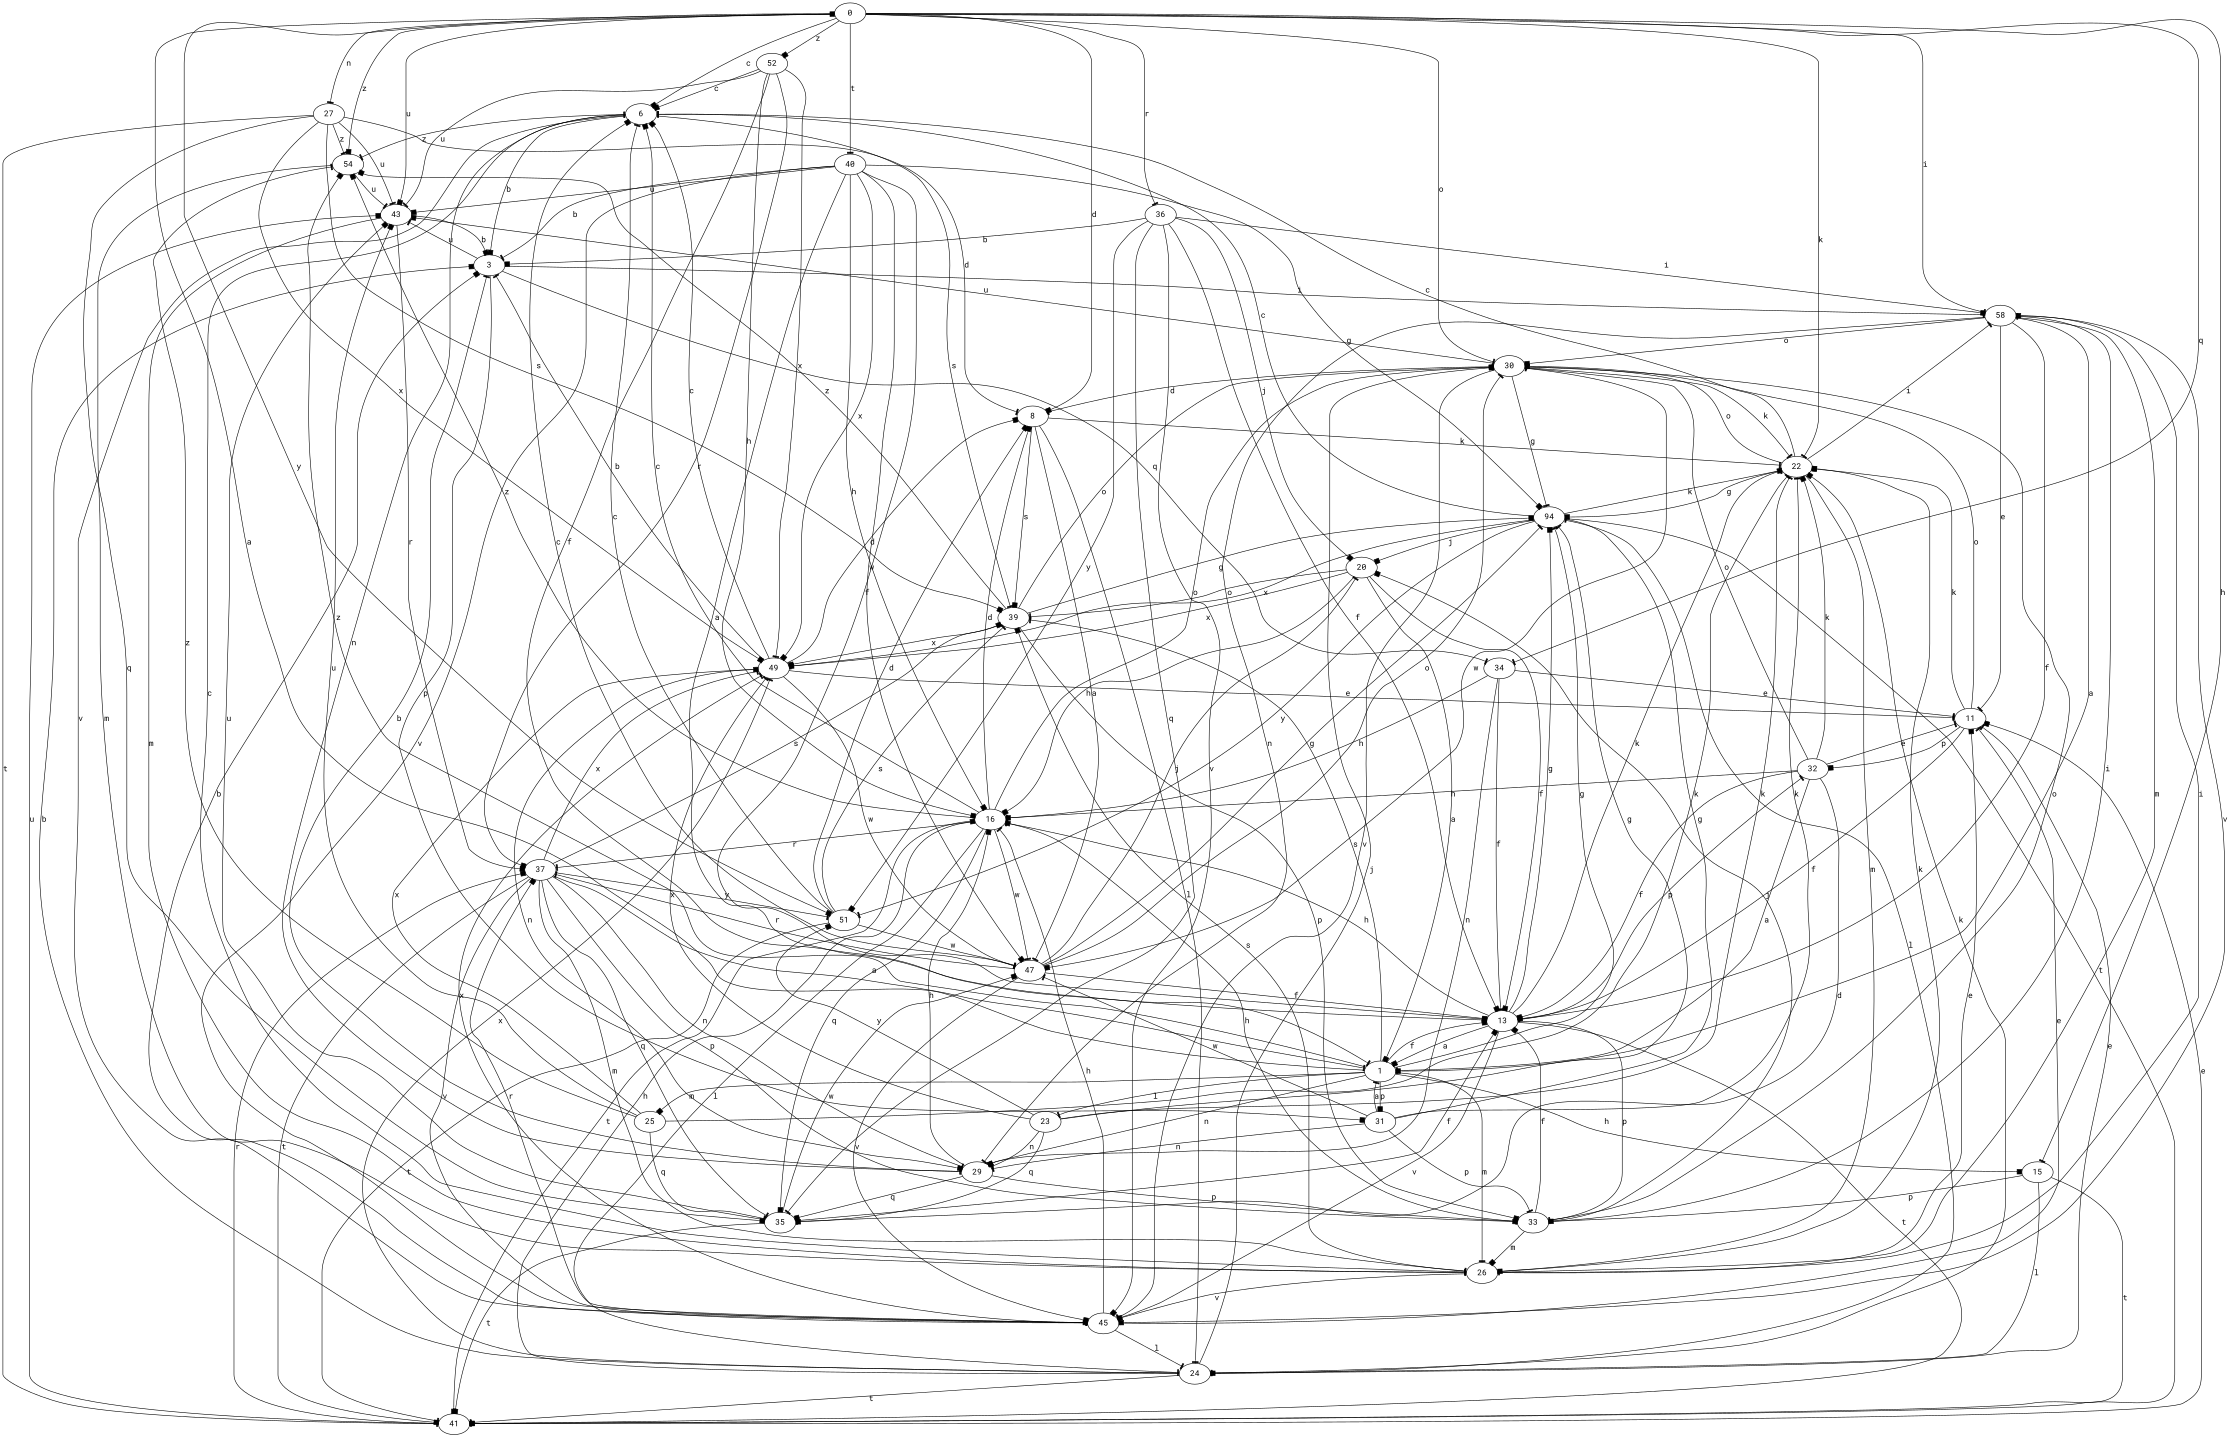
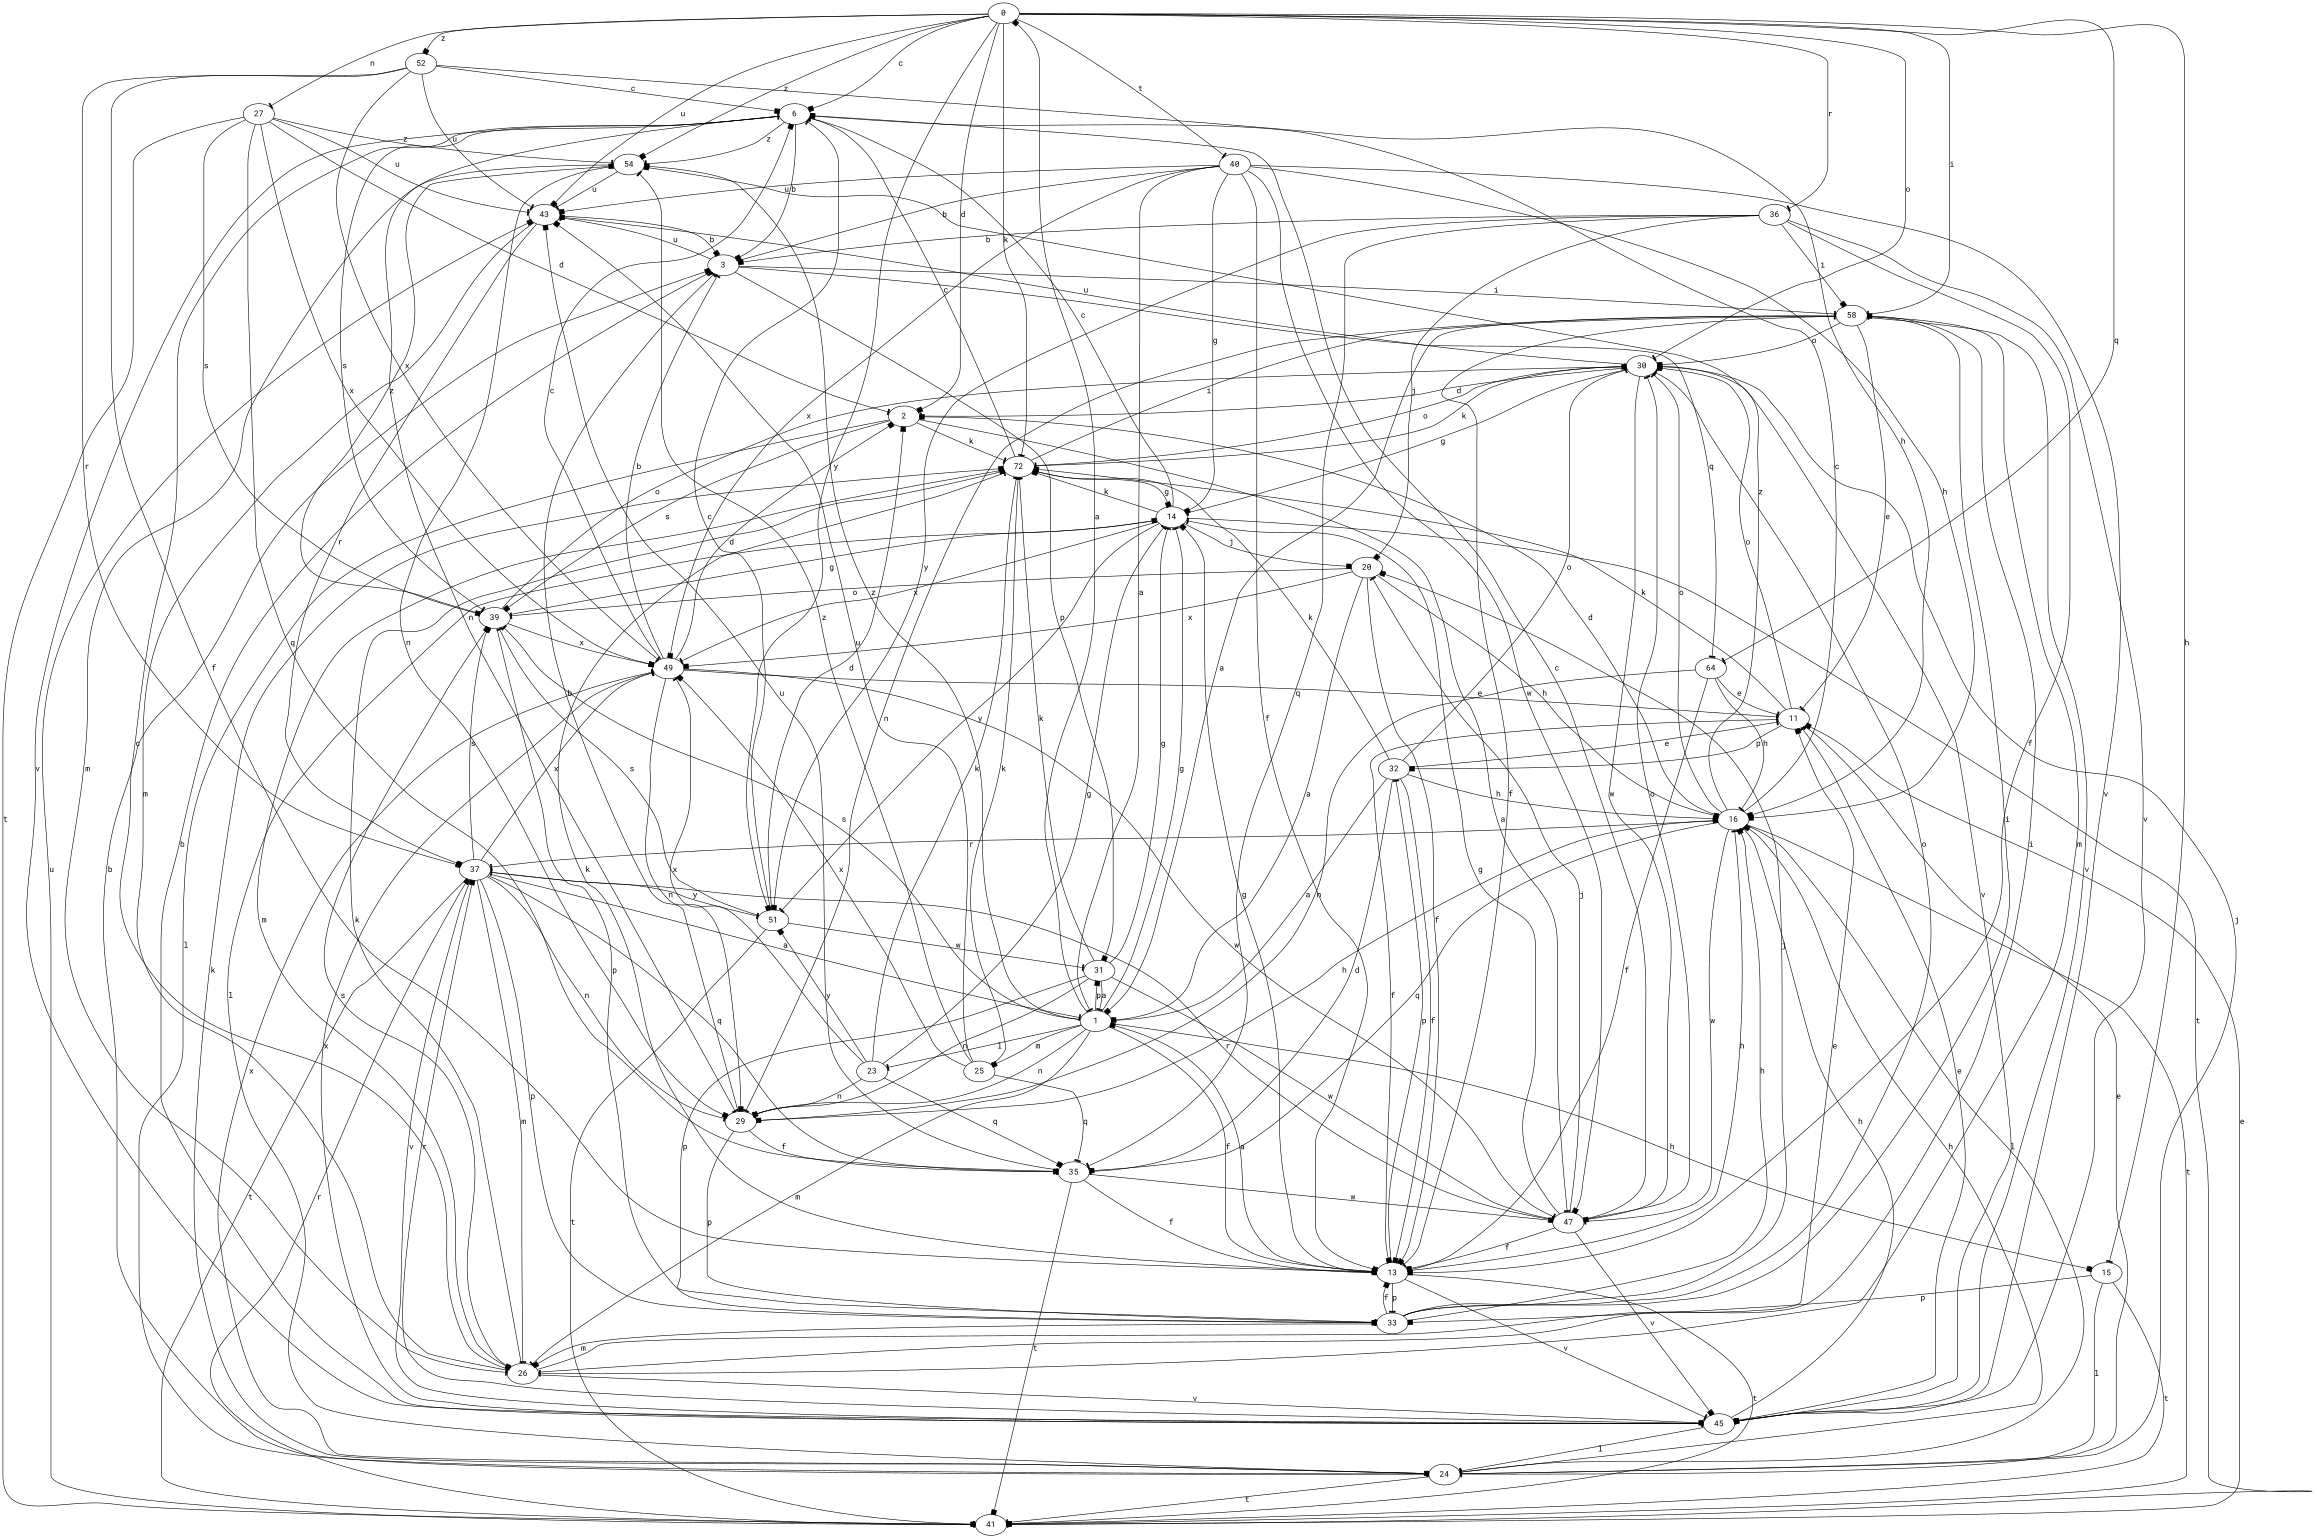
(1033, 416) -> (904, 416)
(1797, 467) -> (1019, 467)
(1549, 517) -> (1172, 517)
none -> (407, 649)
(1499, 668) -> (1711, 668)
(931, 945) -> (935, 945)
(893, 1197) -> (784, 1147)
